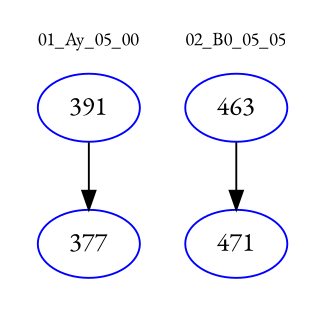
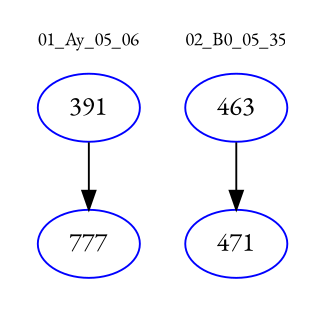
(89, 41) -> (89, 41)
(236, 41) -> (236, 41)
(89, 244) -> (89, 244)
